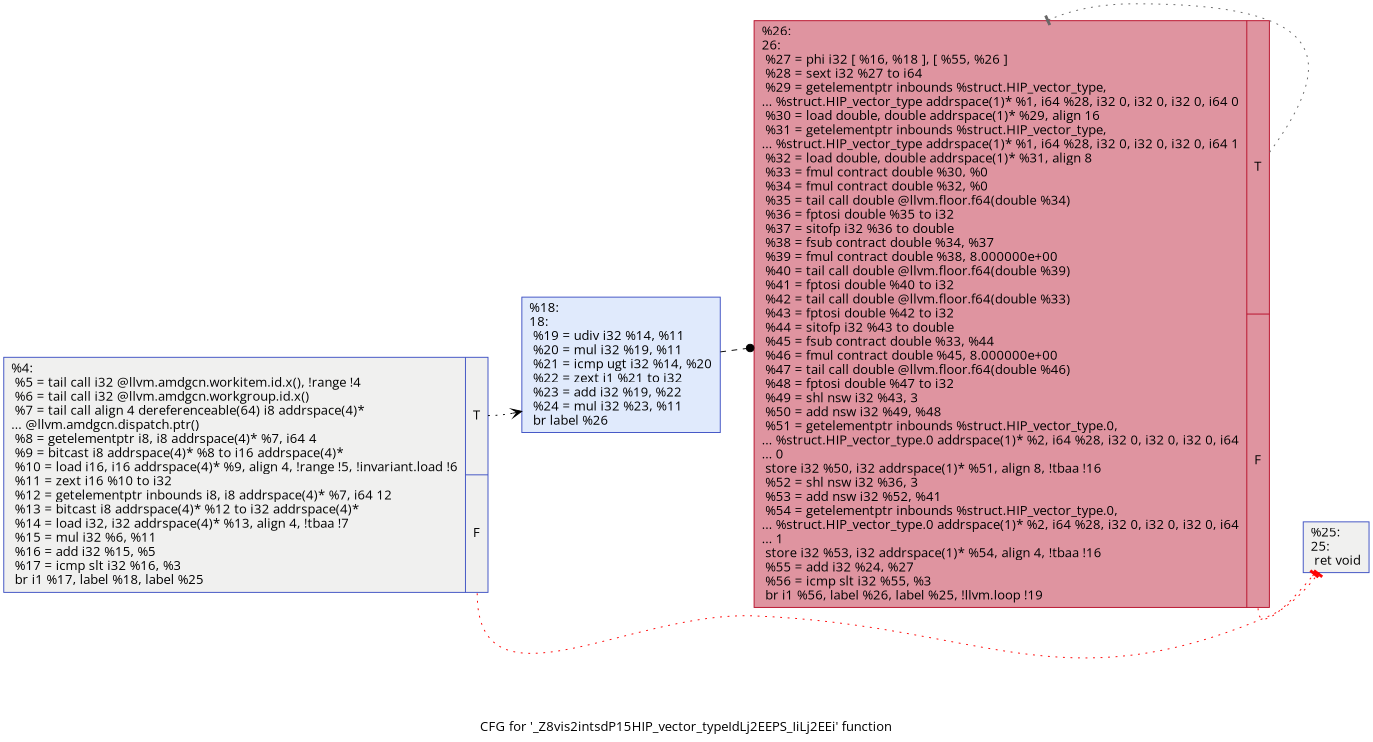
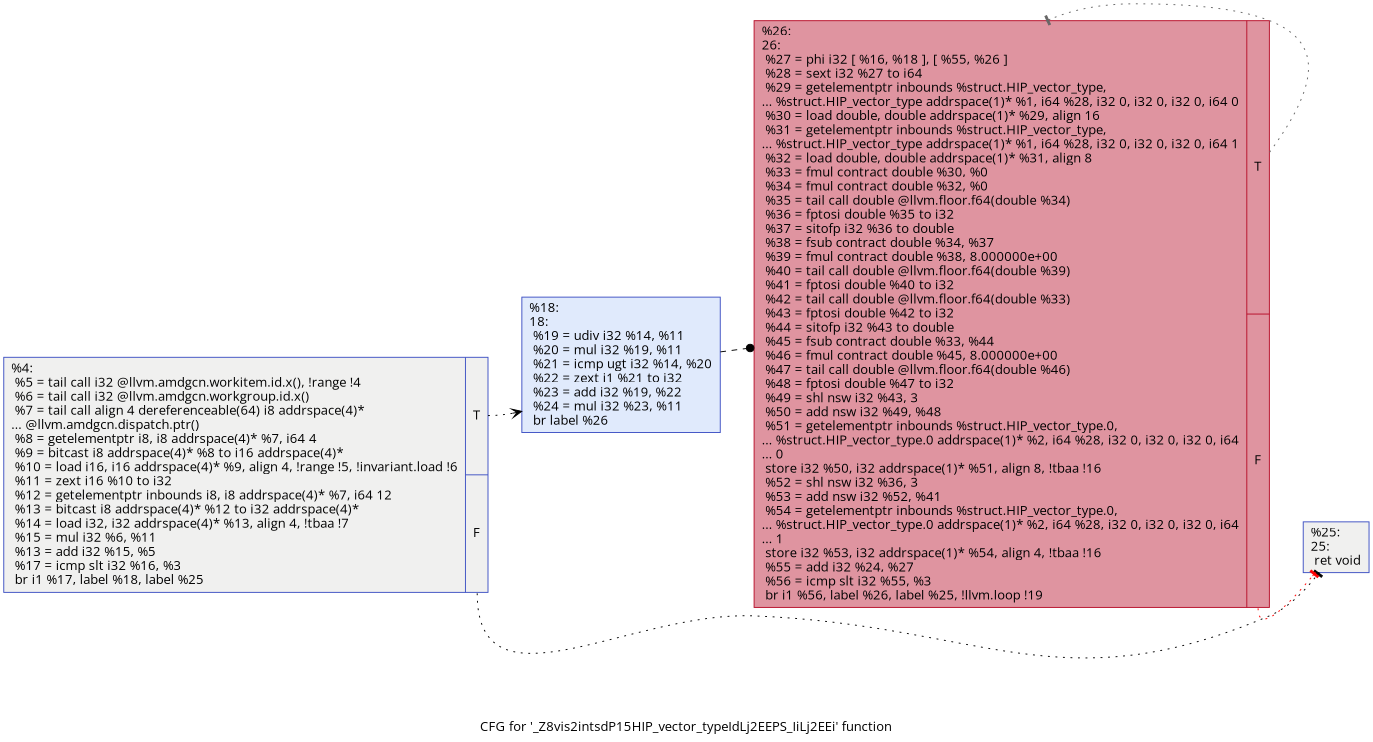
(84, 552) -> (84, 552)
(887, 630) -> (887, 630)
